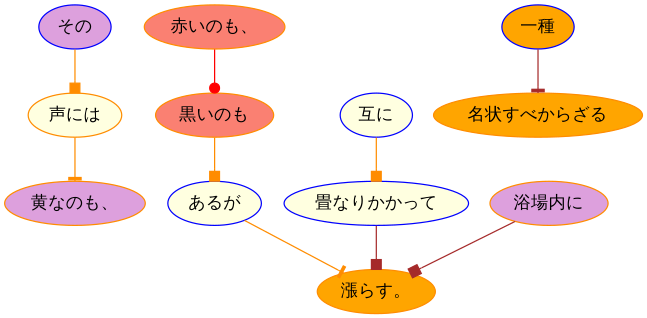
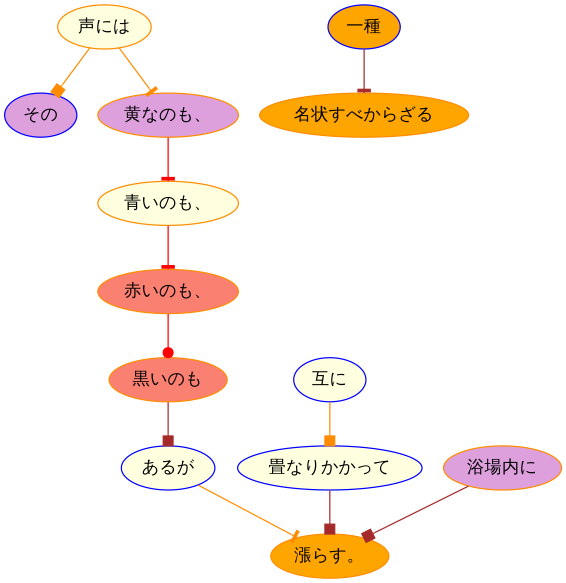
(75, 65) -> (76, 66)
(215, 153) -> (168, 418)
none -> (168, 203)
